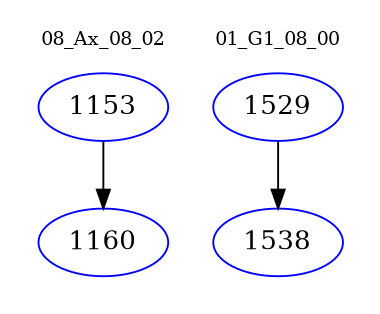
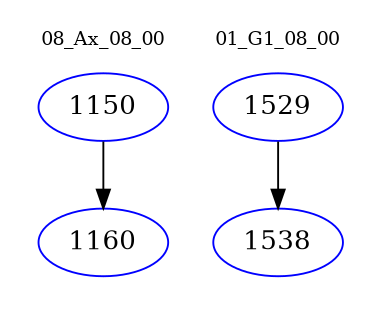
(103, 40) -> (103, 40)
(103, 107) -> (103, 107)
